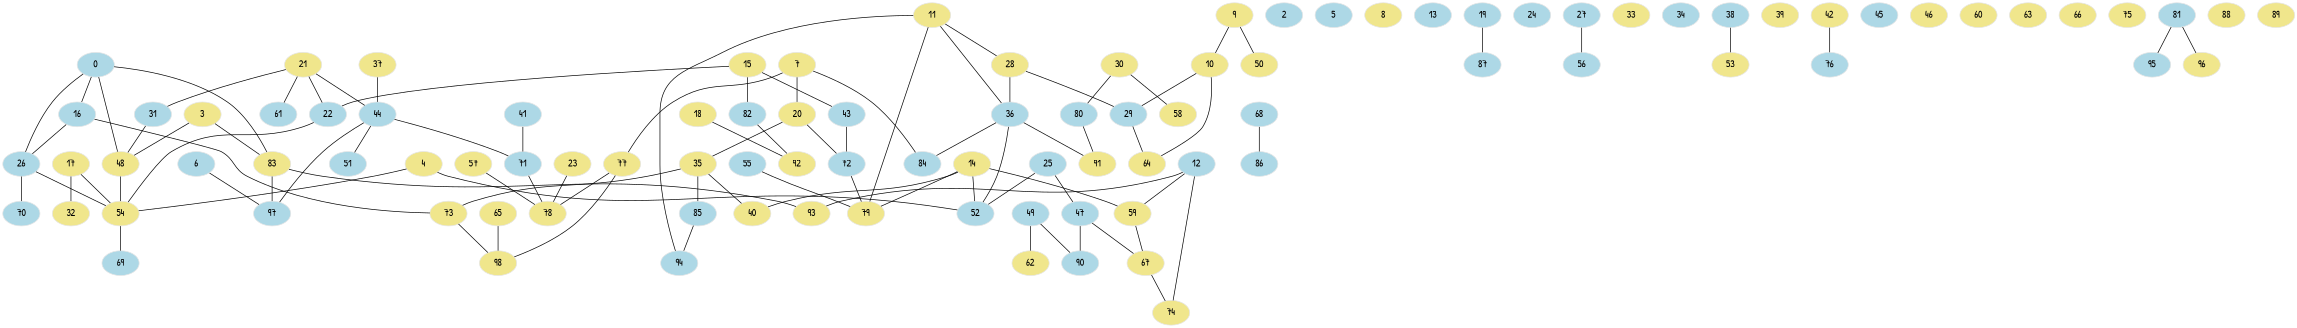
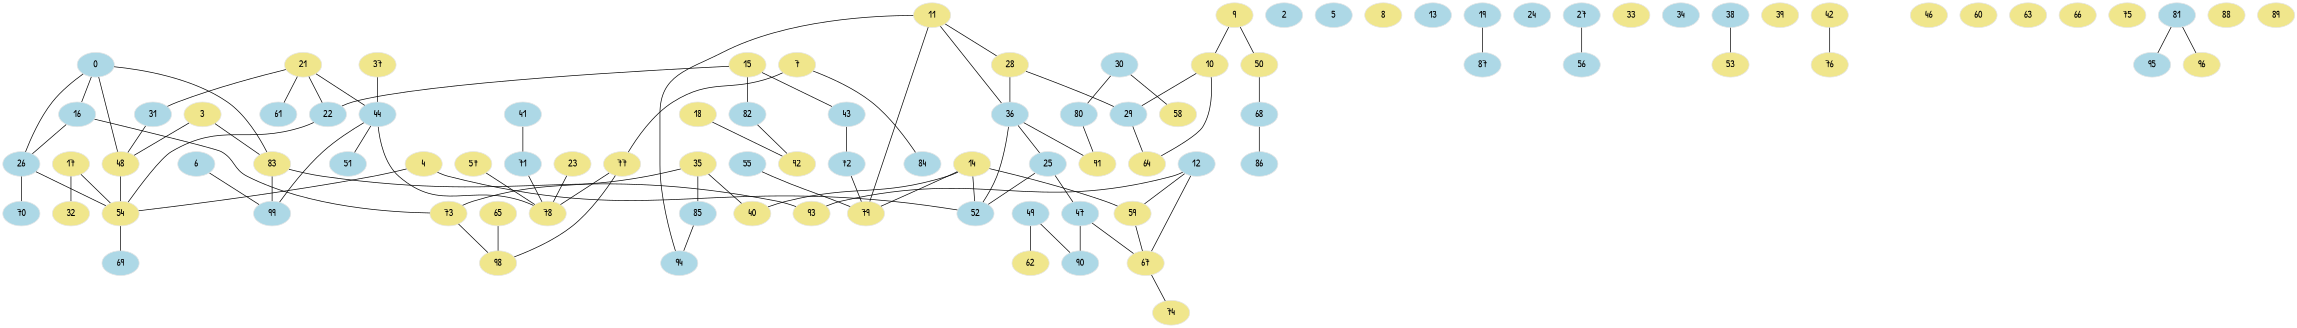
(1879, 15) -> none
(1119, 65) -> (1119, 65)
(1830, 65) -> (1830, 65)
none -> (1259, 90)
(797, 114) -> none
(452, 136) -> (437, 195)
(966, 139) -> (1029, 139)
(272, 214) -> (272, 214)
(1184, 238) -> (1171, 213)
